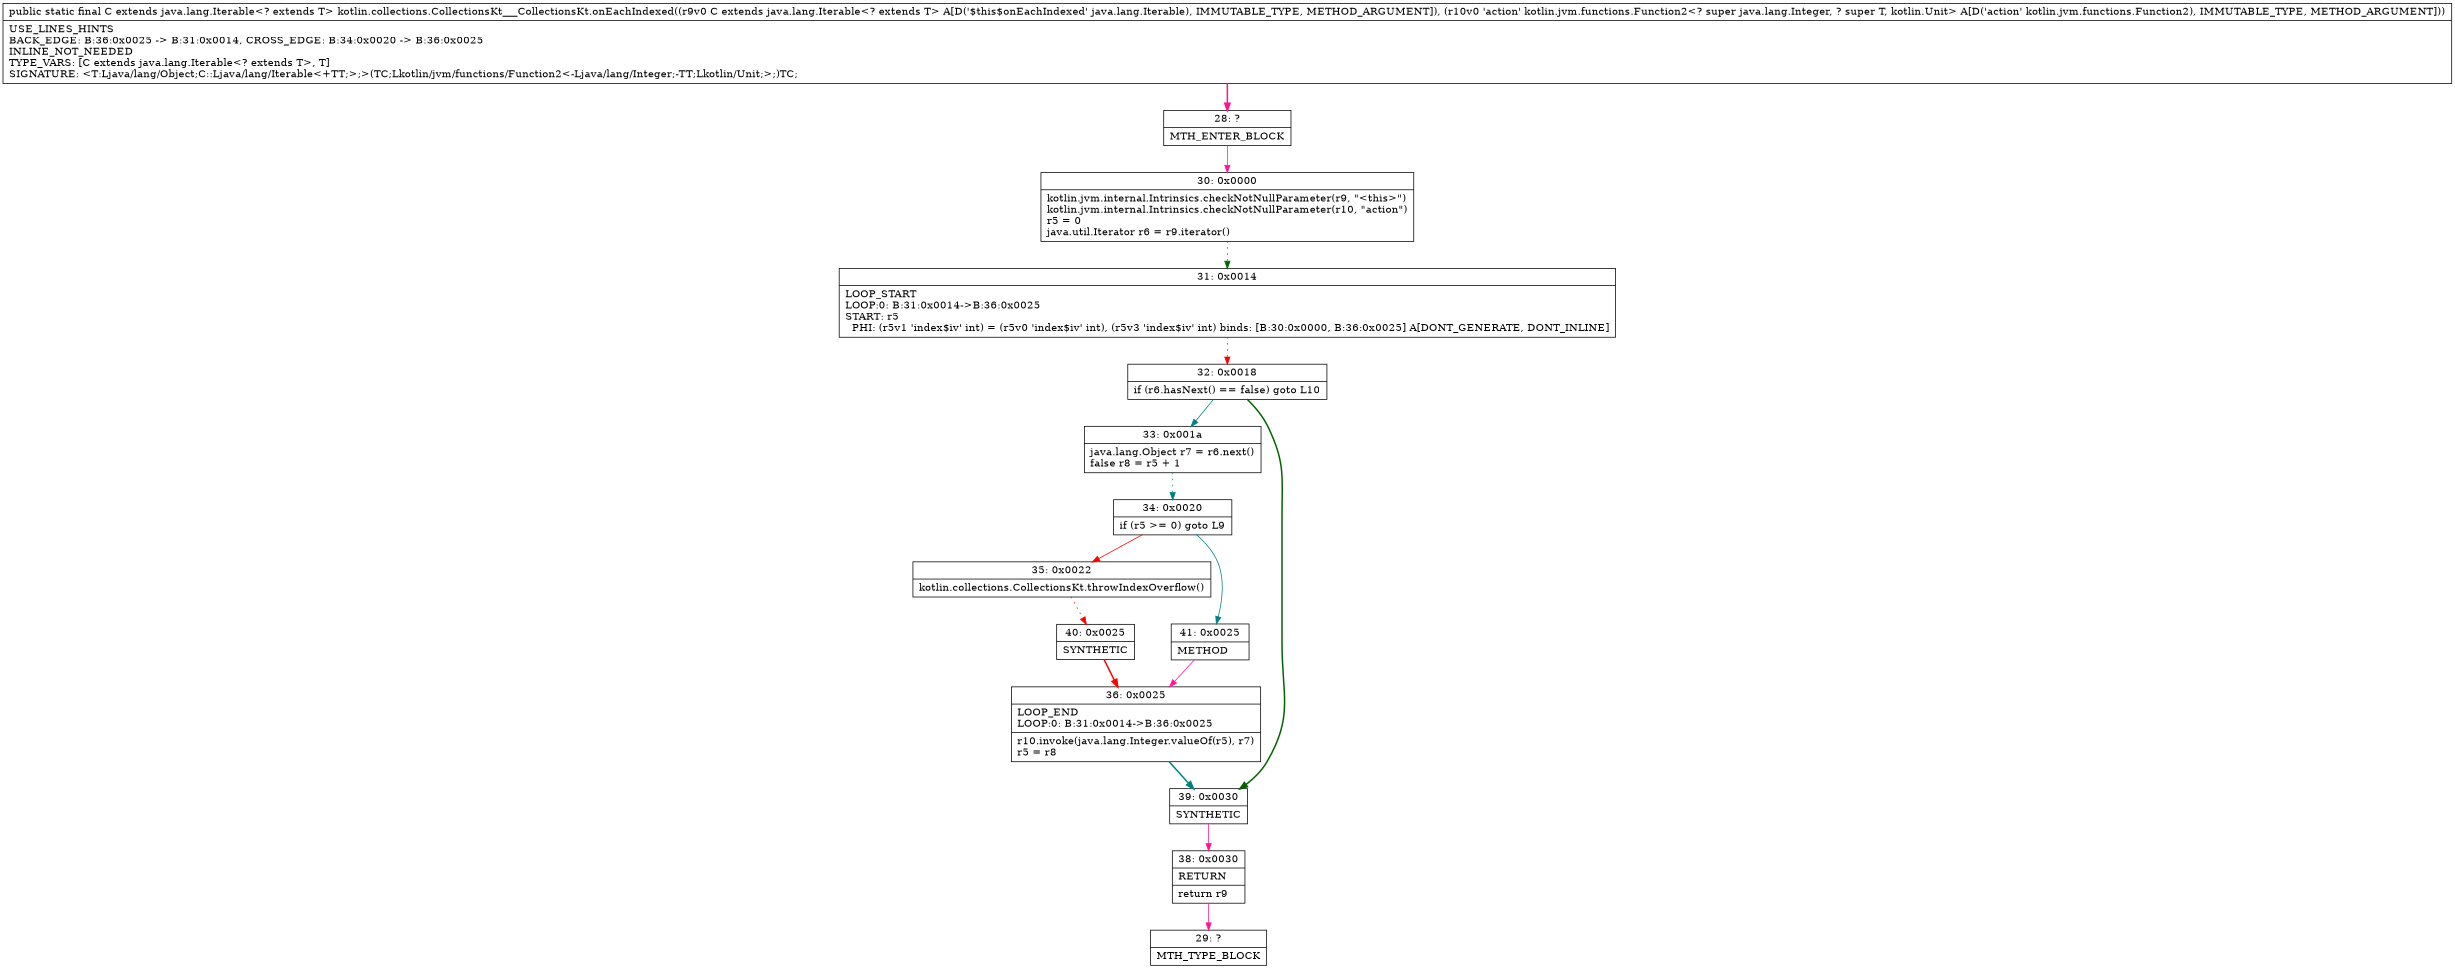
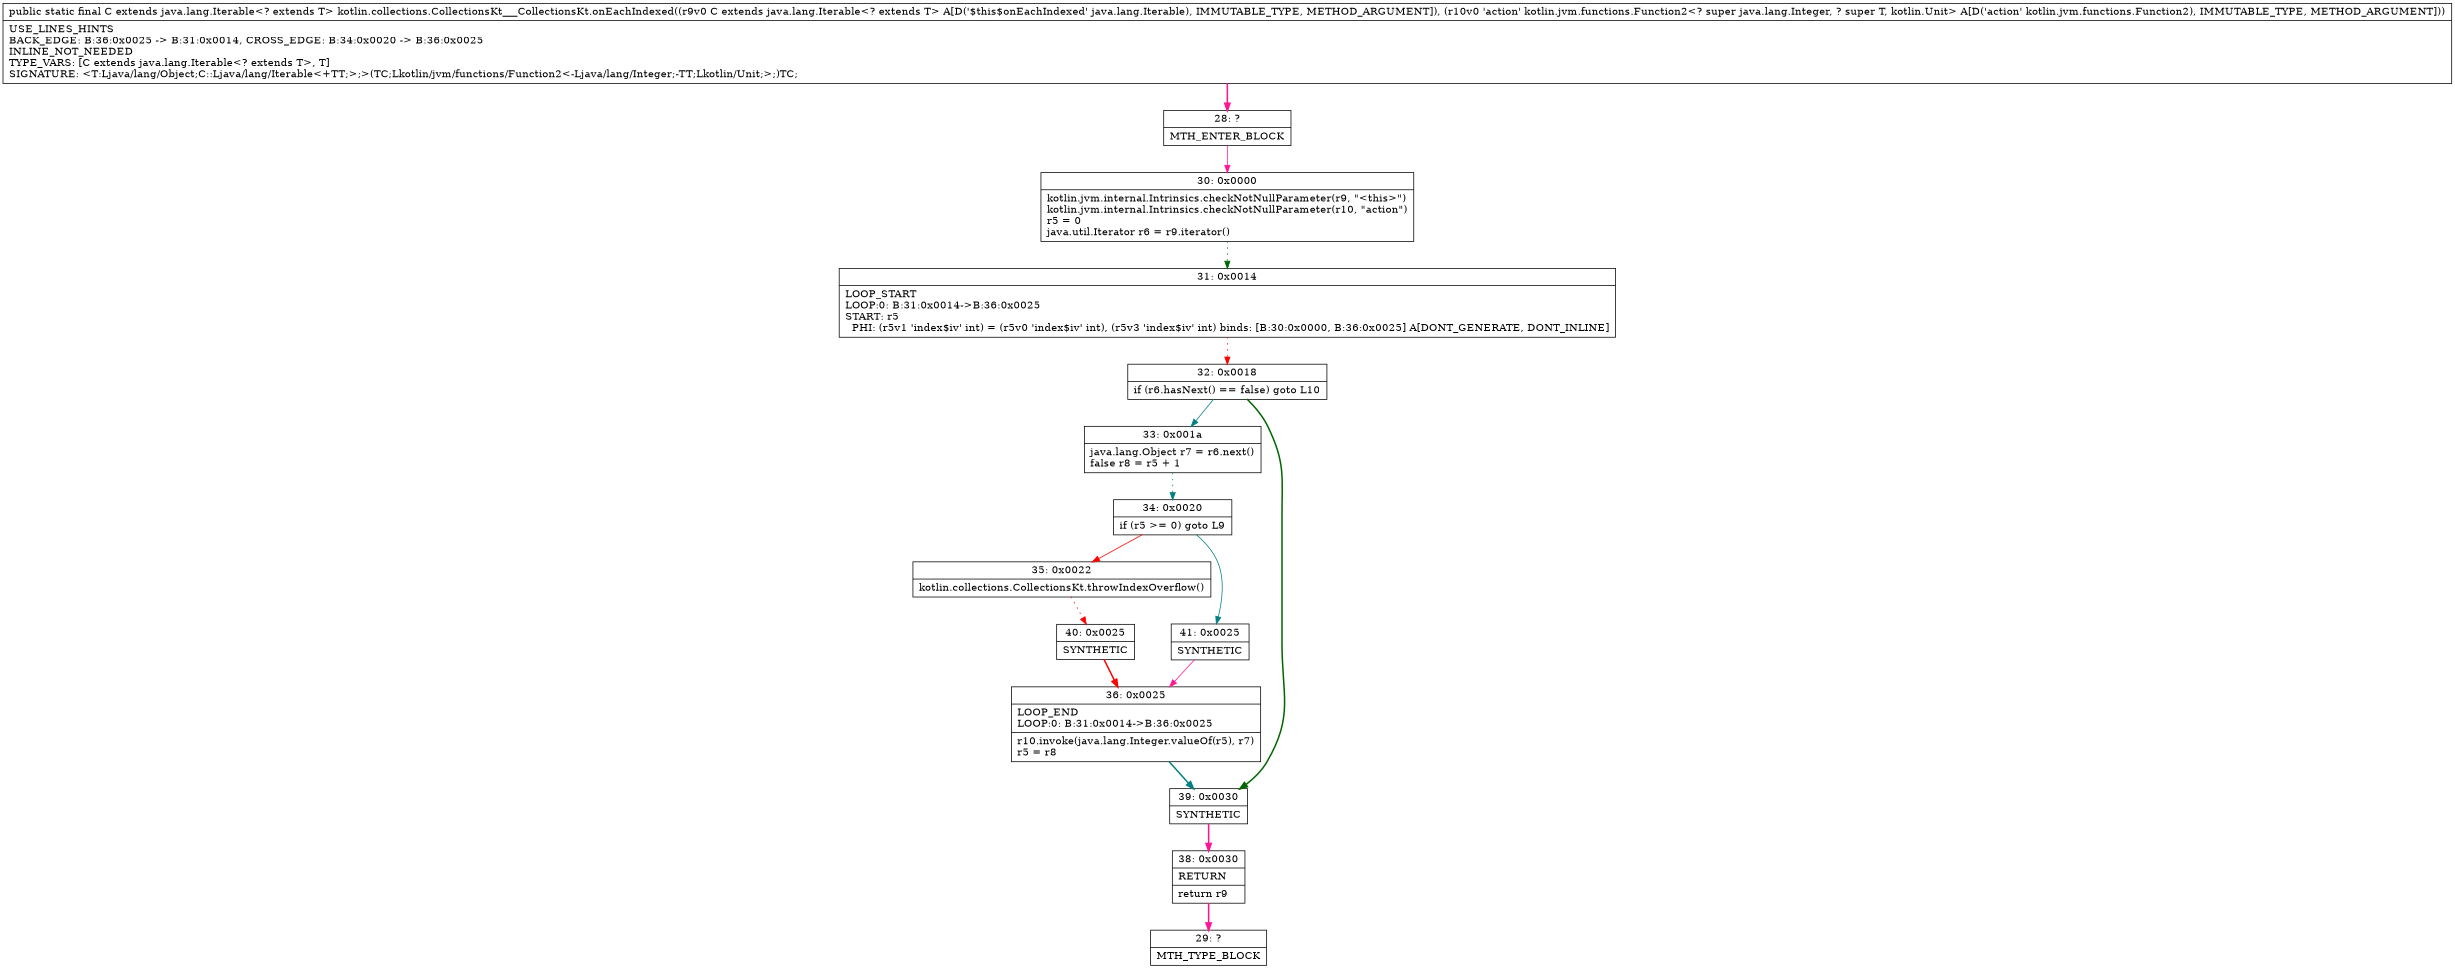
(1203, 651) -> (1210, 651)
(1209, 834) -> (1209, 834)
(1209, 913) -> (1209, 913)
